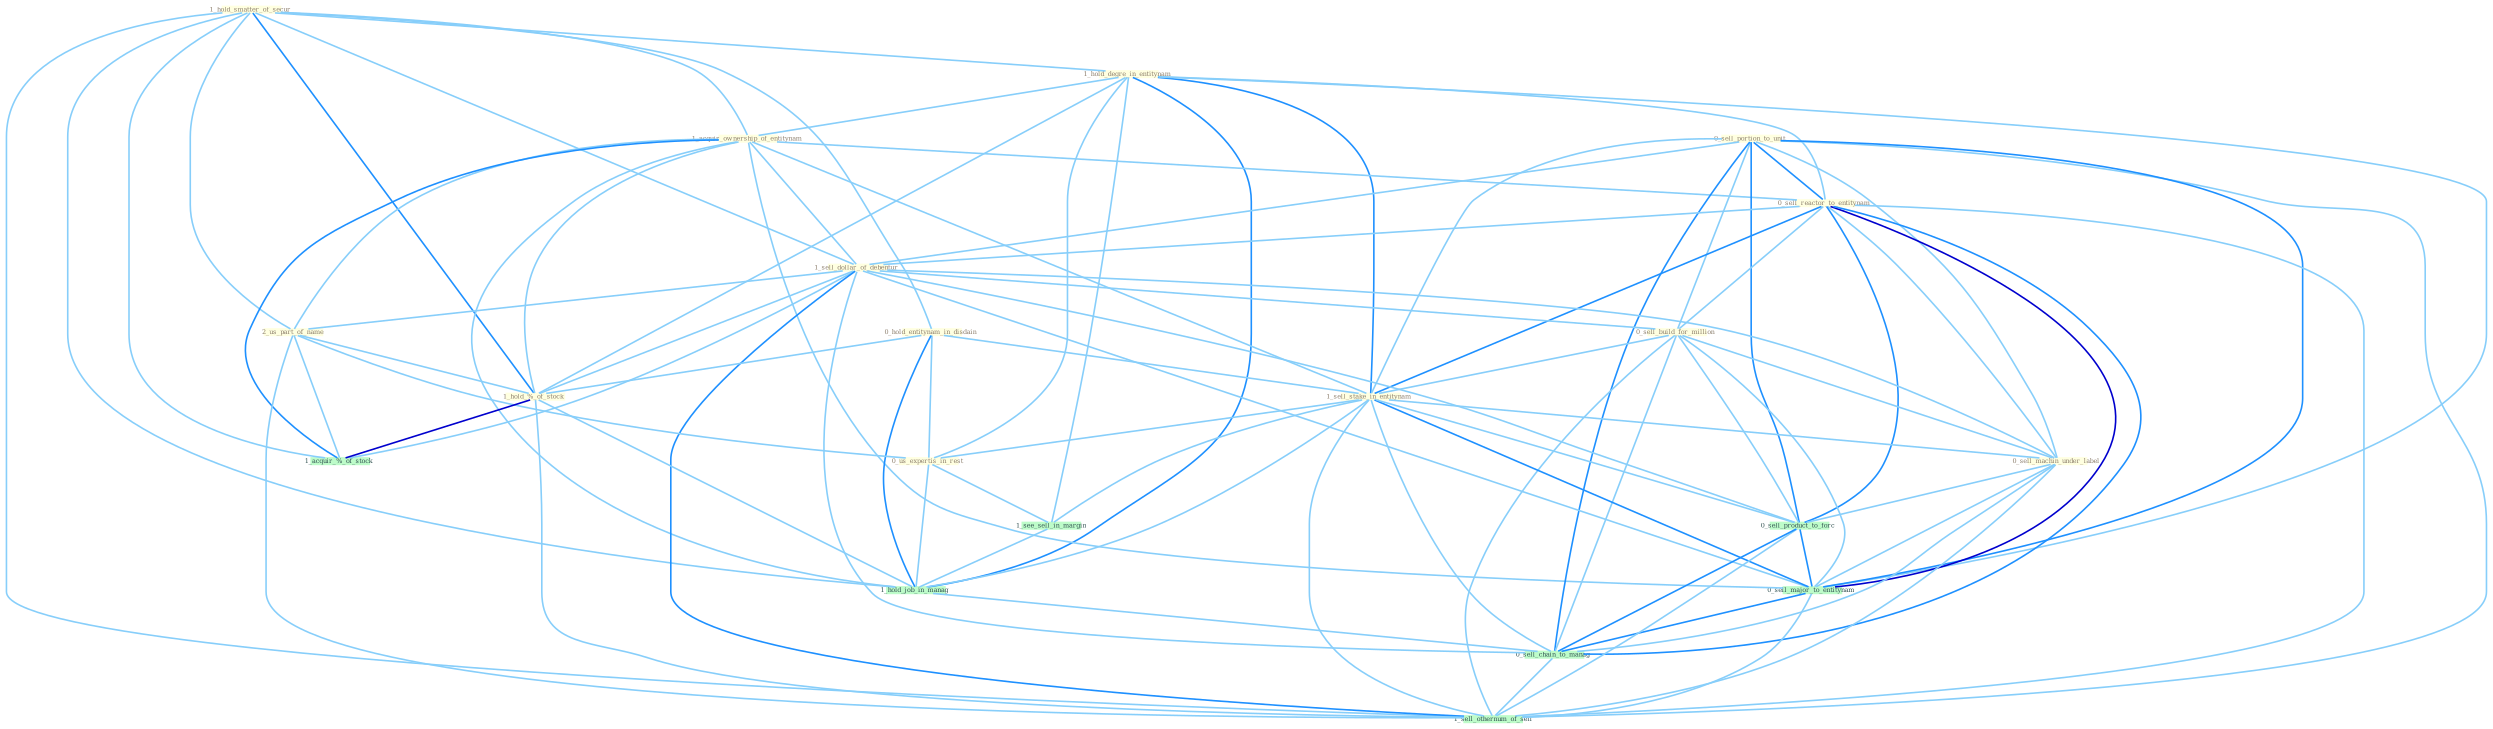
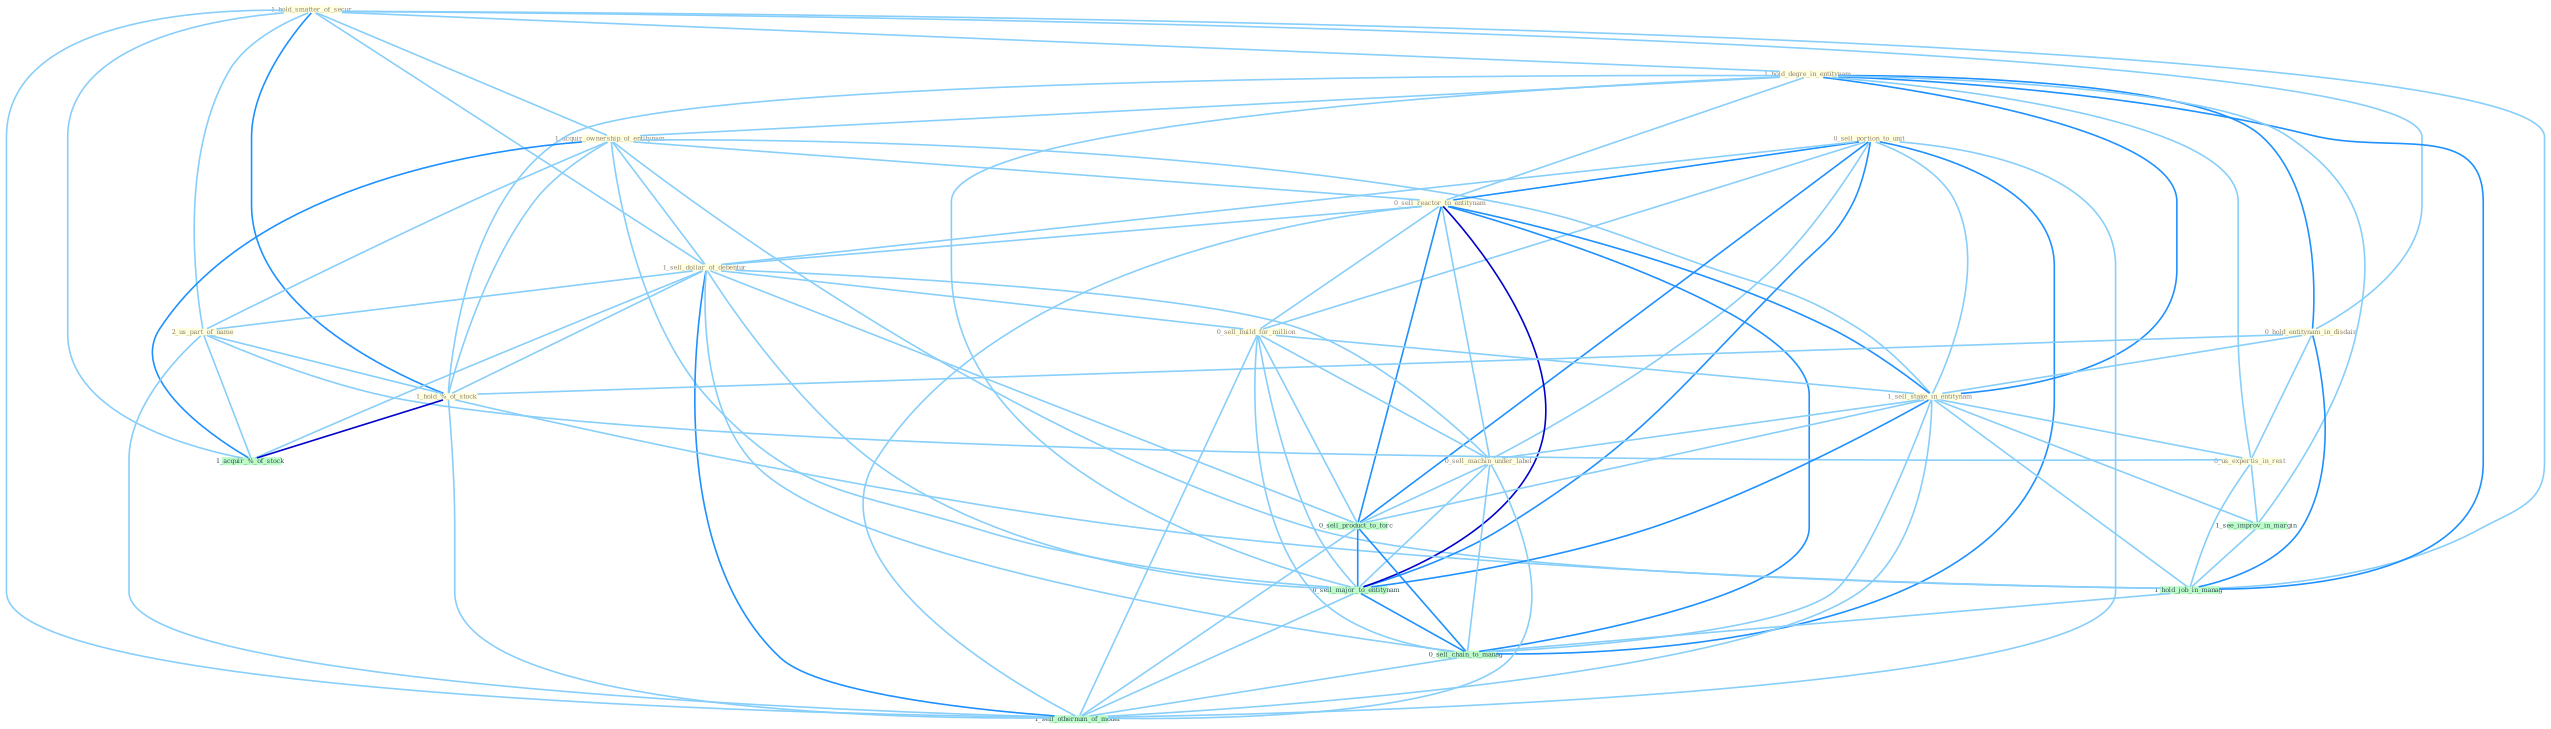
none -> (2260, 135)
(1051, 526) -> (2257, 526)
(1493, 719) -> (1079, 719)
